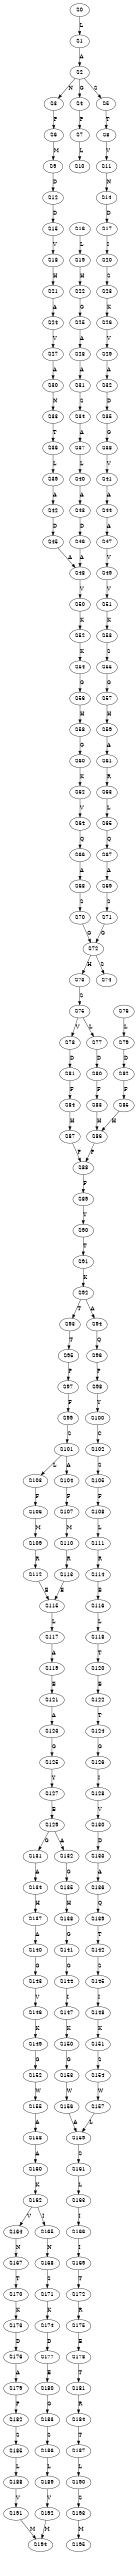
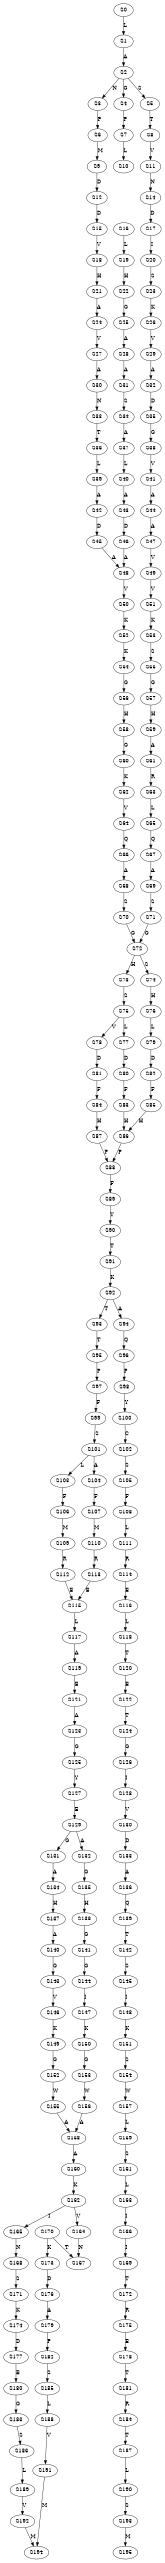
none -> (151, 994)
(72, 2121) -> (80, 2121)
(16, 2277) -> (62, 2246)
